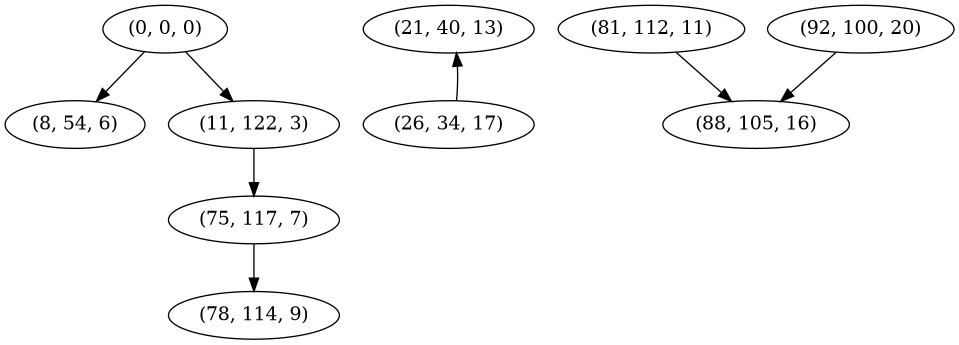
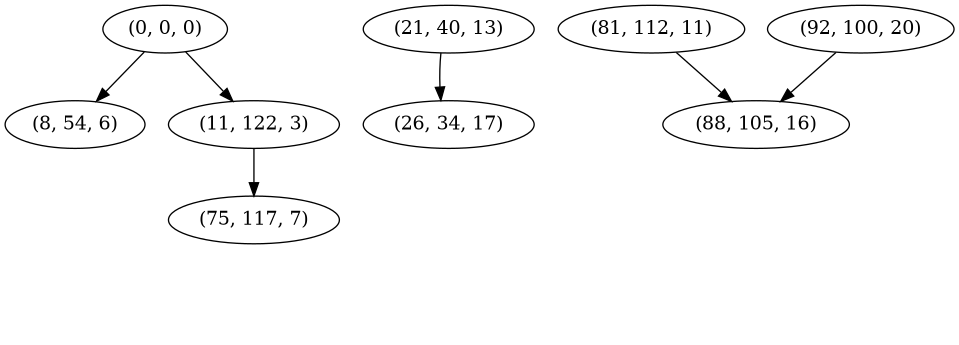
(458, 83) -> (440, 70)
(254, 315) -> none
